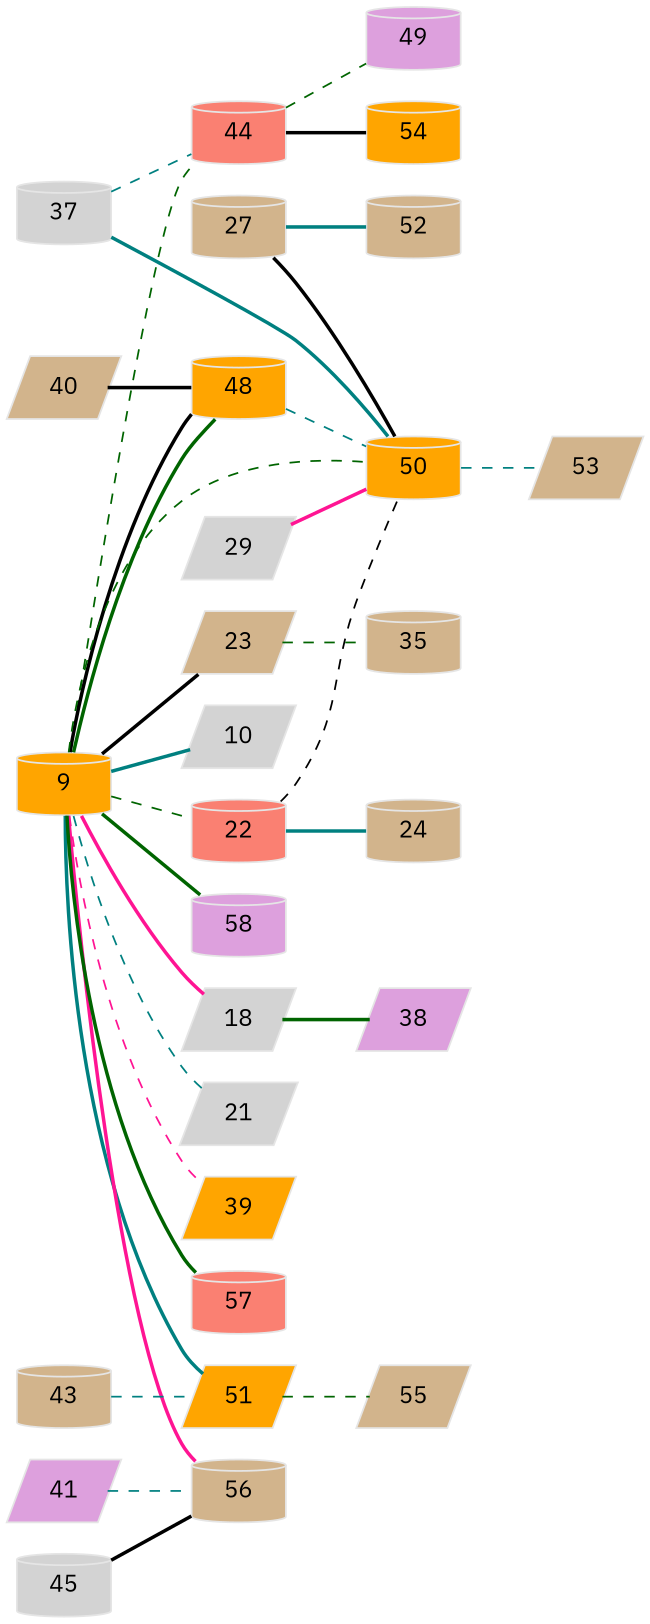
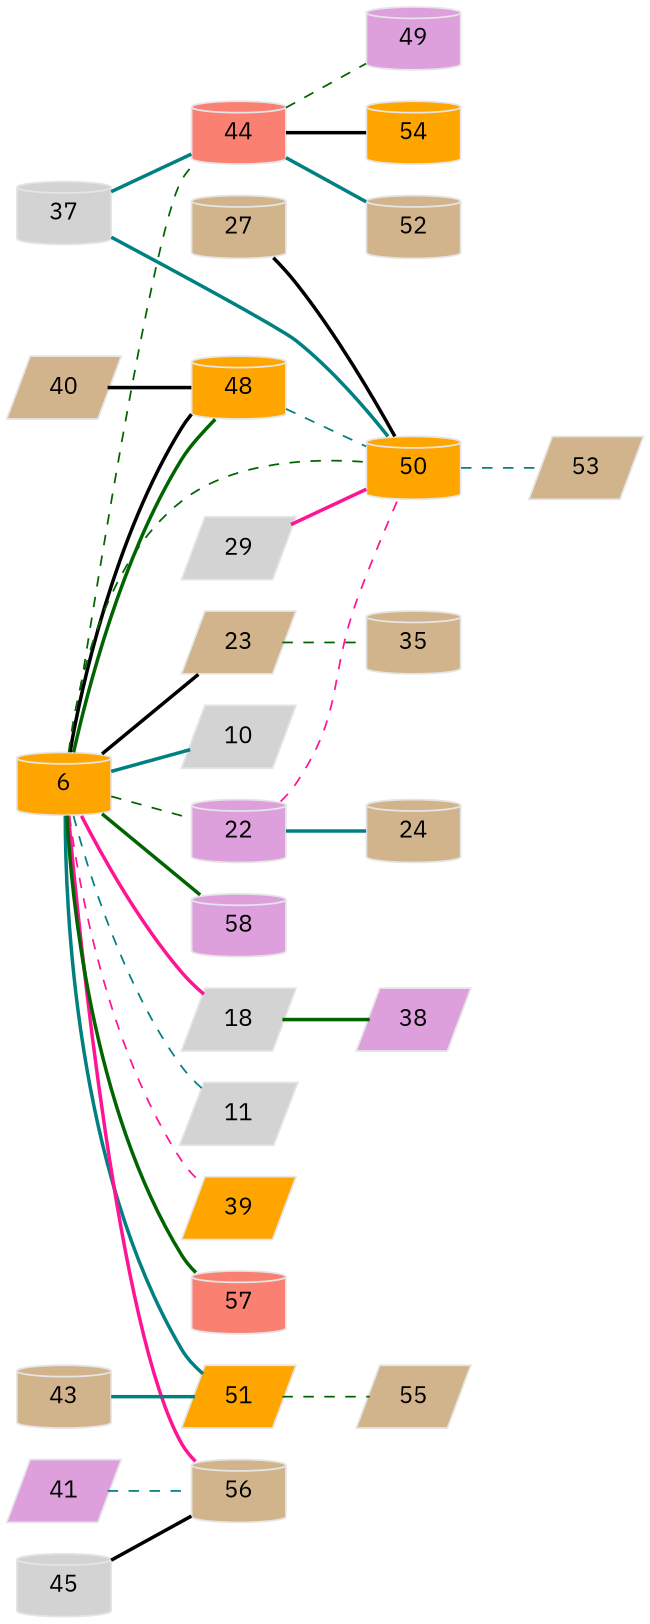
(151, 173) -> (151, 173)
(326, 227) -> (326, 180)
(340, 661) -> (340, 661)
(64, 784) -> (64, 784)
(239, 831) -> (239, 831)
(239, 1114) -> (239, 1114)
(149, 1397) -> (149, 1397)
